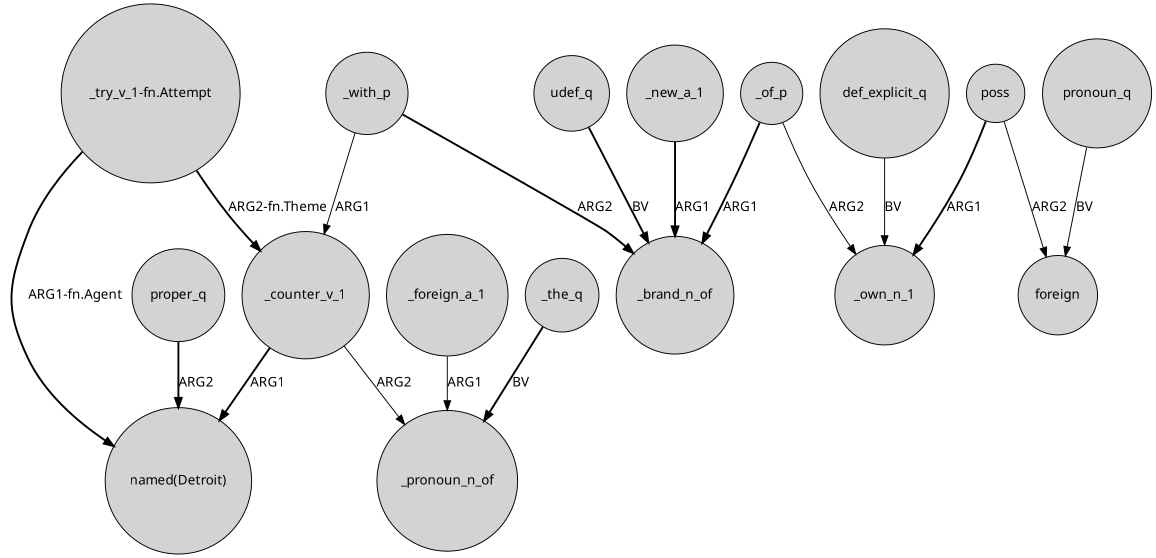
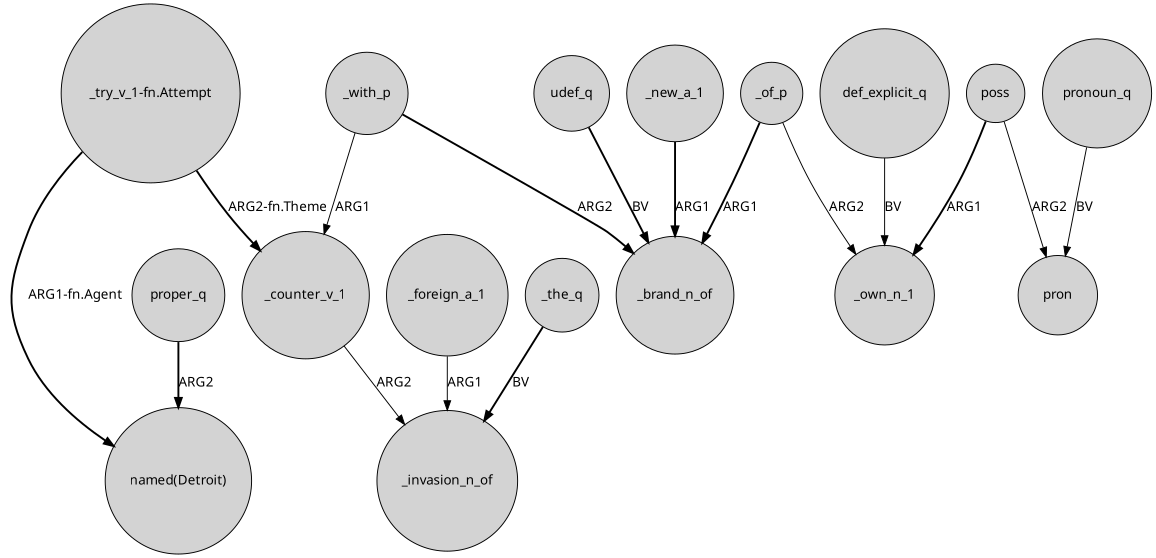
(1058, 295) -> (1058, 295)
(248, 380) -> none
(447, 481) -> (447, 481)
